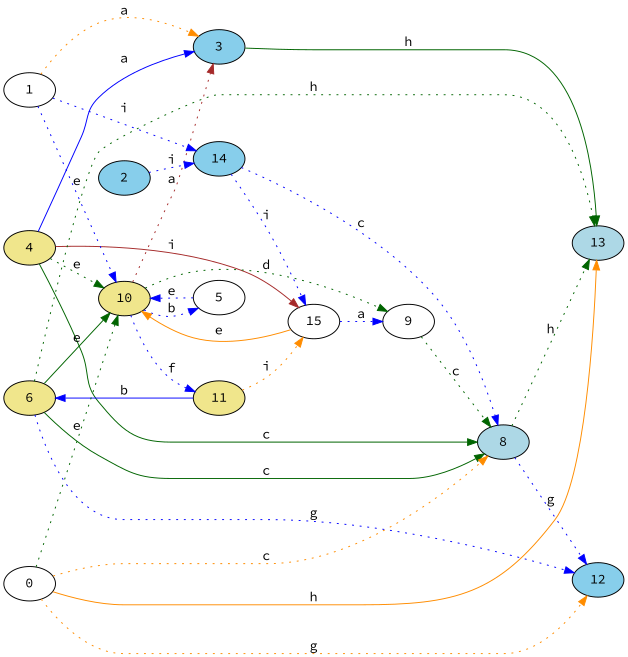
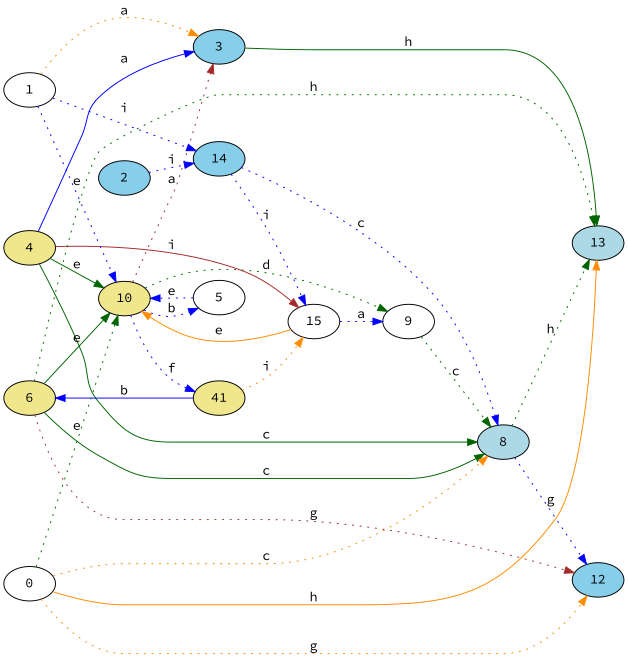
(73, 271) -> (73, 271)
(219, 398) -> (219, 398)
(274, 520) -> (274, 520)
